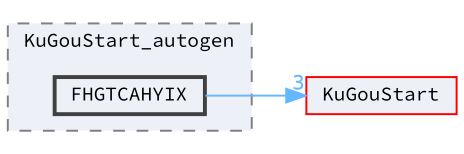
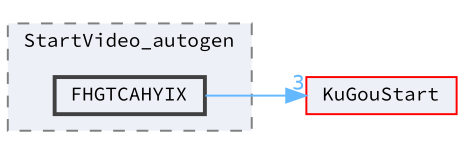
(130, 42) -> (130, 42)
